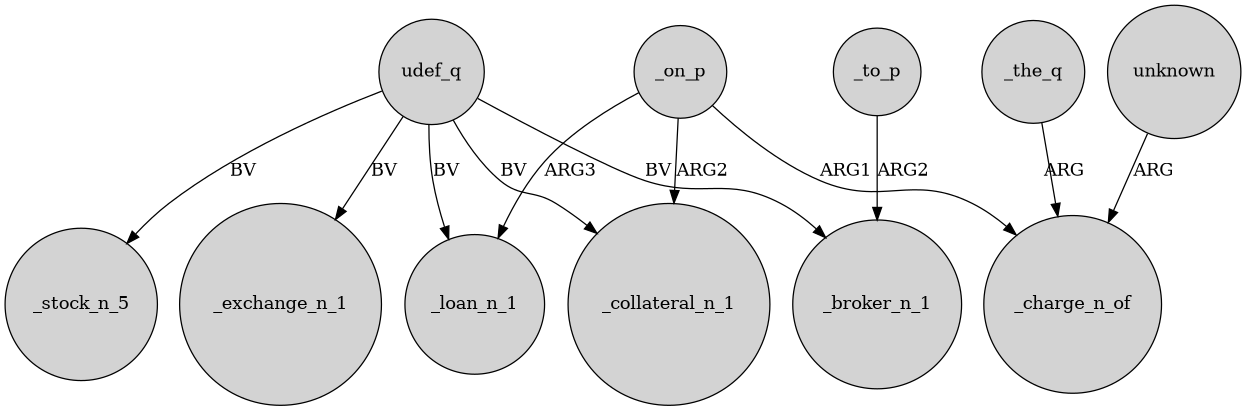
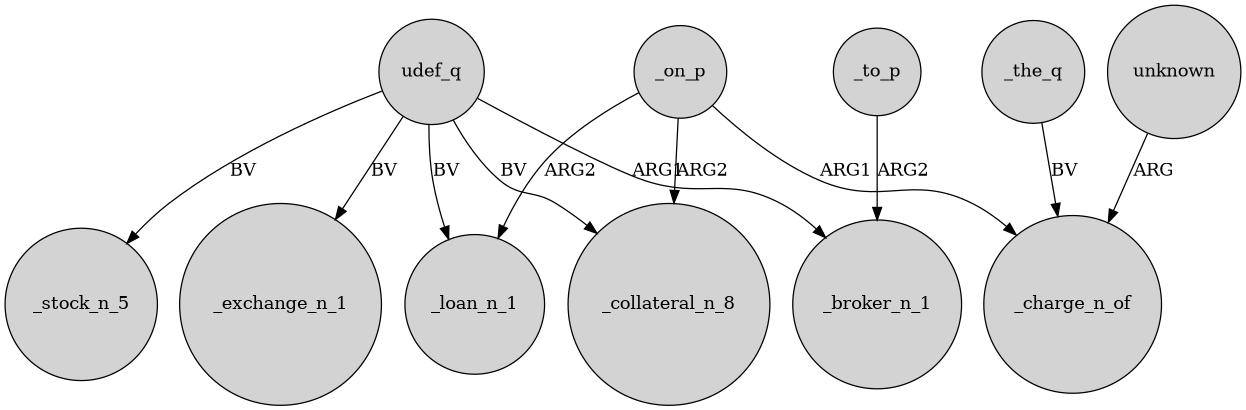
(571, 171) -> (571, 171)
(658, 171) -> (658, 171)
(1064, 171) -> (1064, 171)
(669, 304) -> (669, 304)
